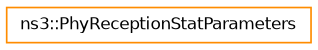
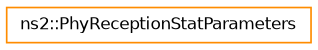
(159, 25) -> (159, 25)
